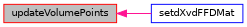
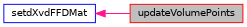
(139, 13) -> (118, 13)
